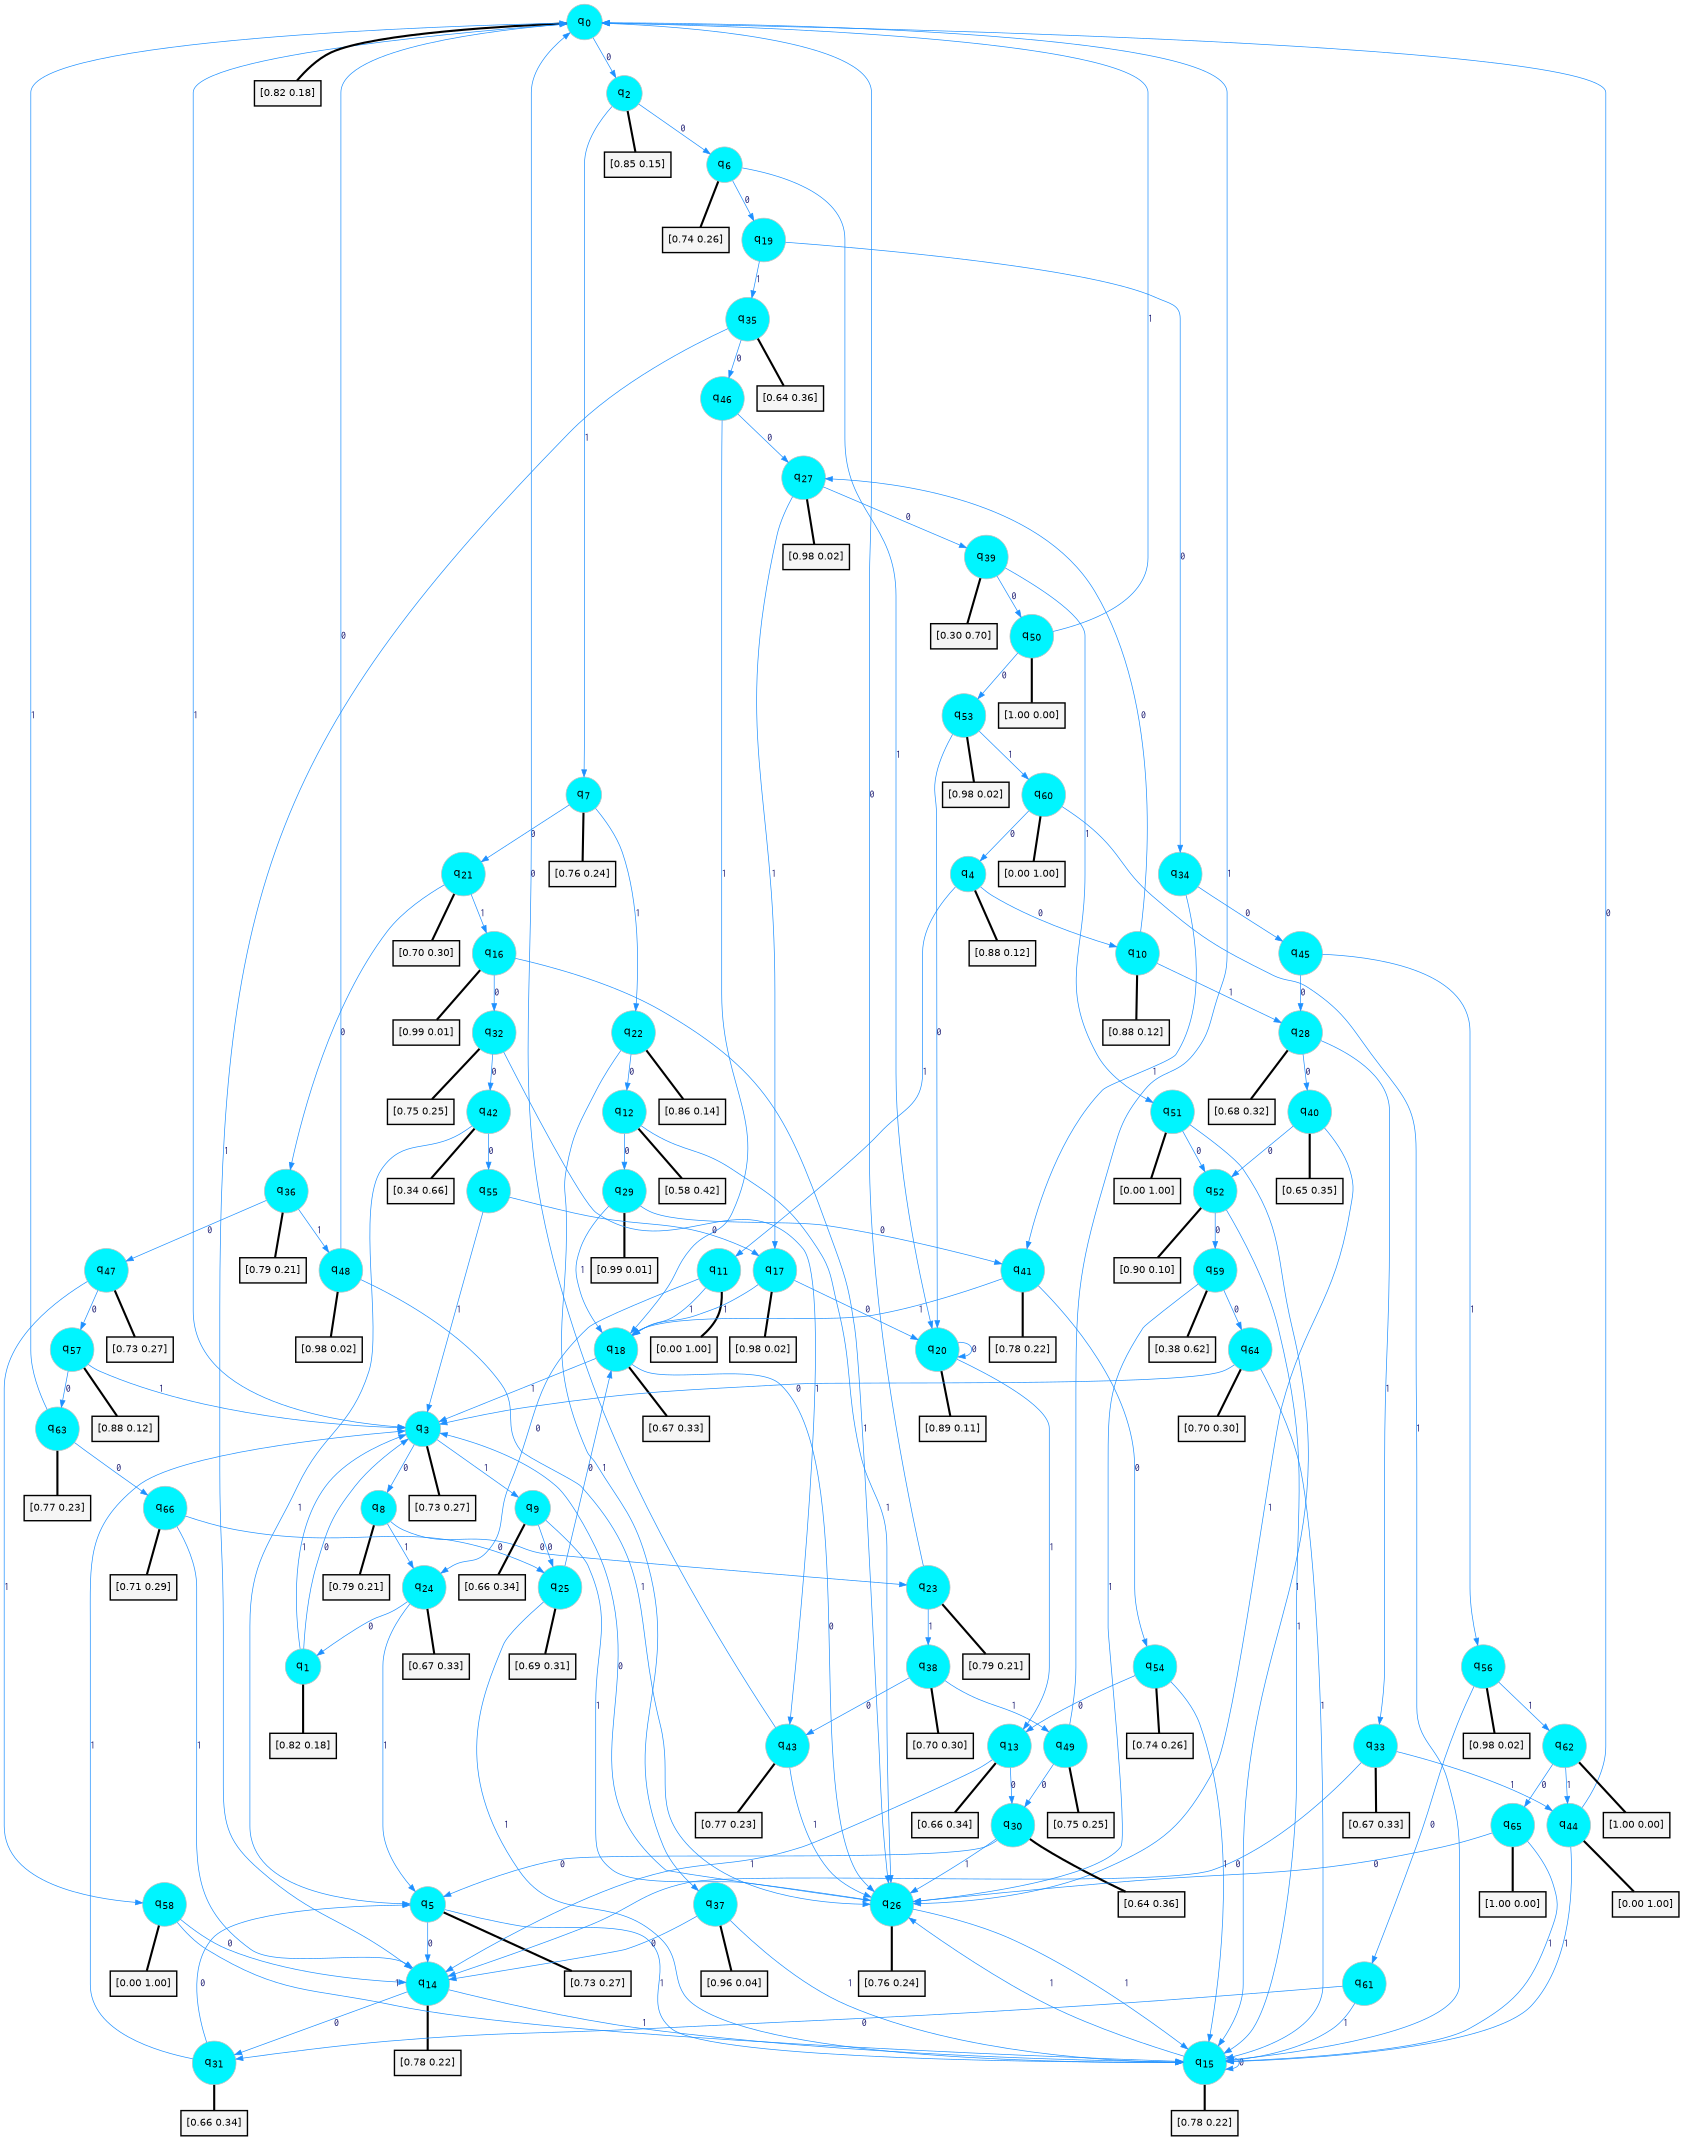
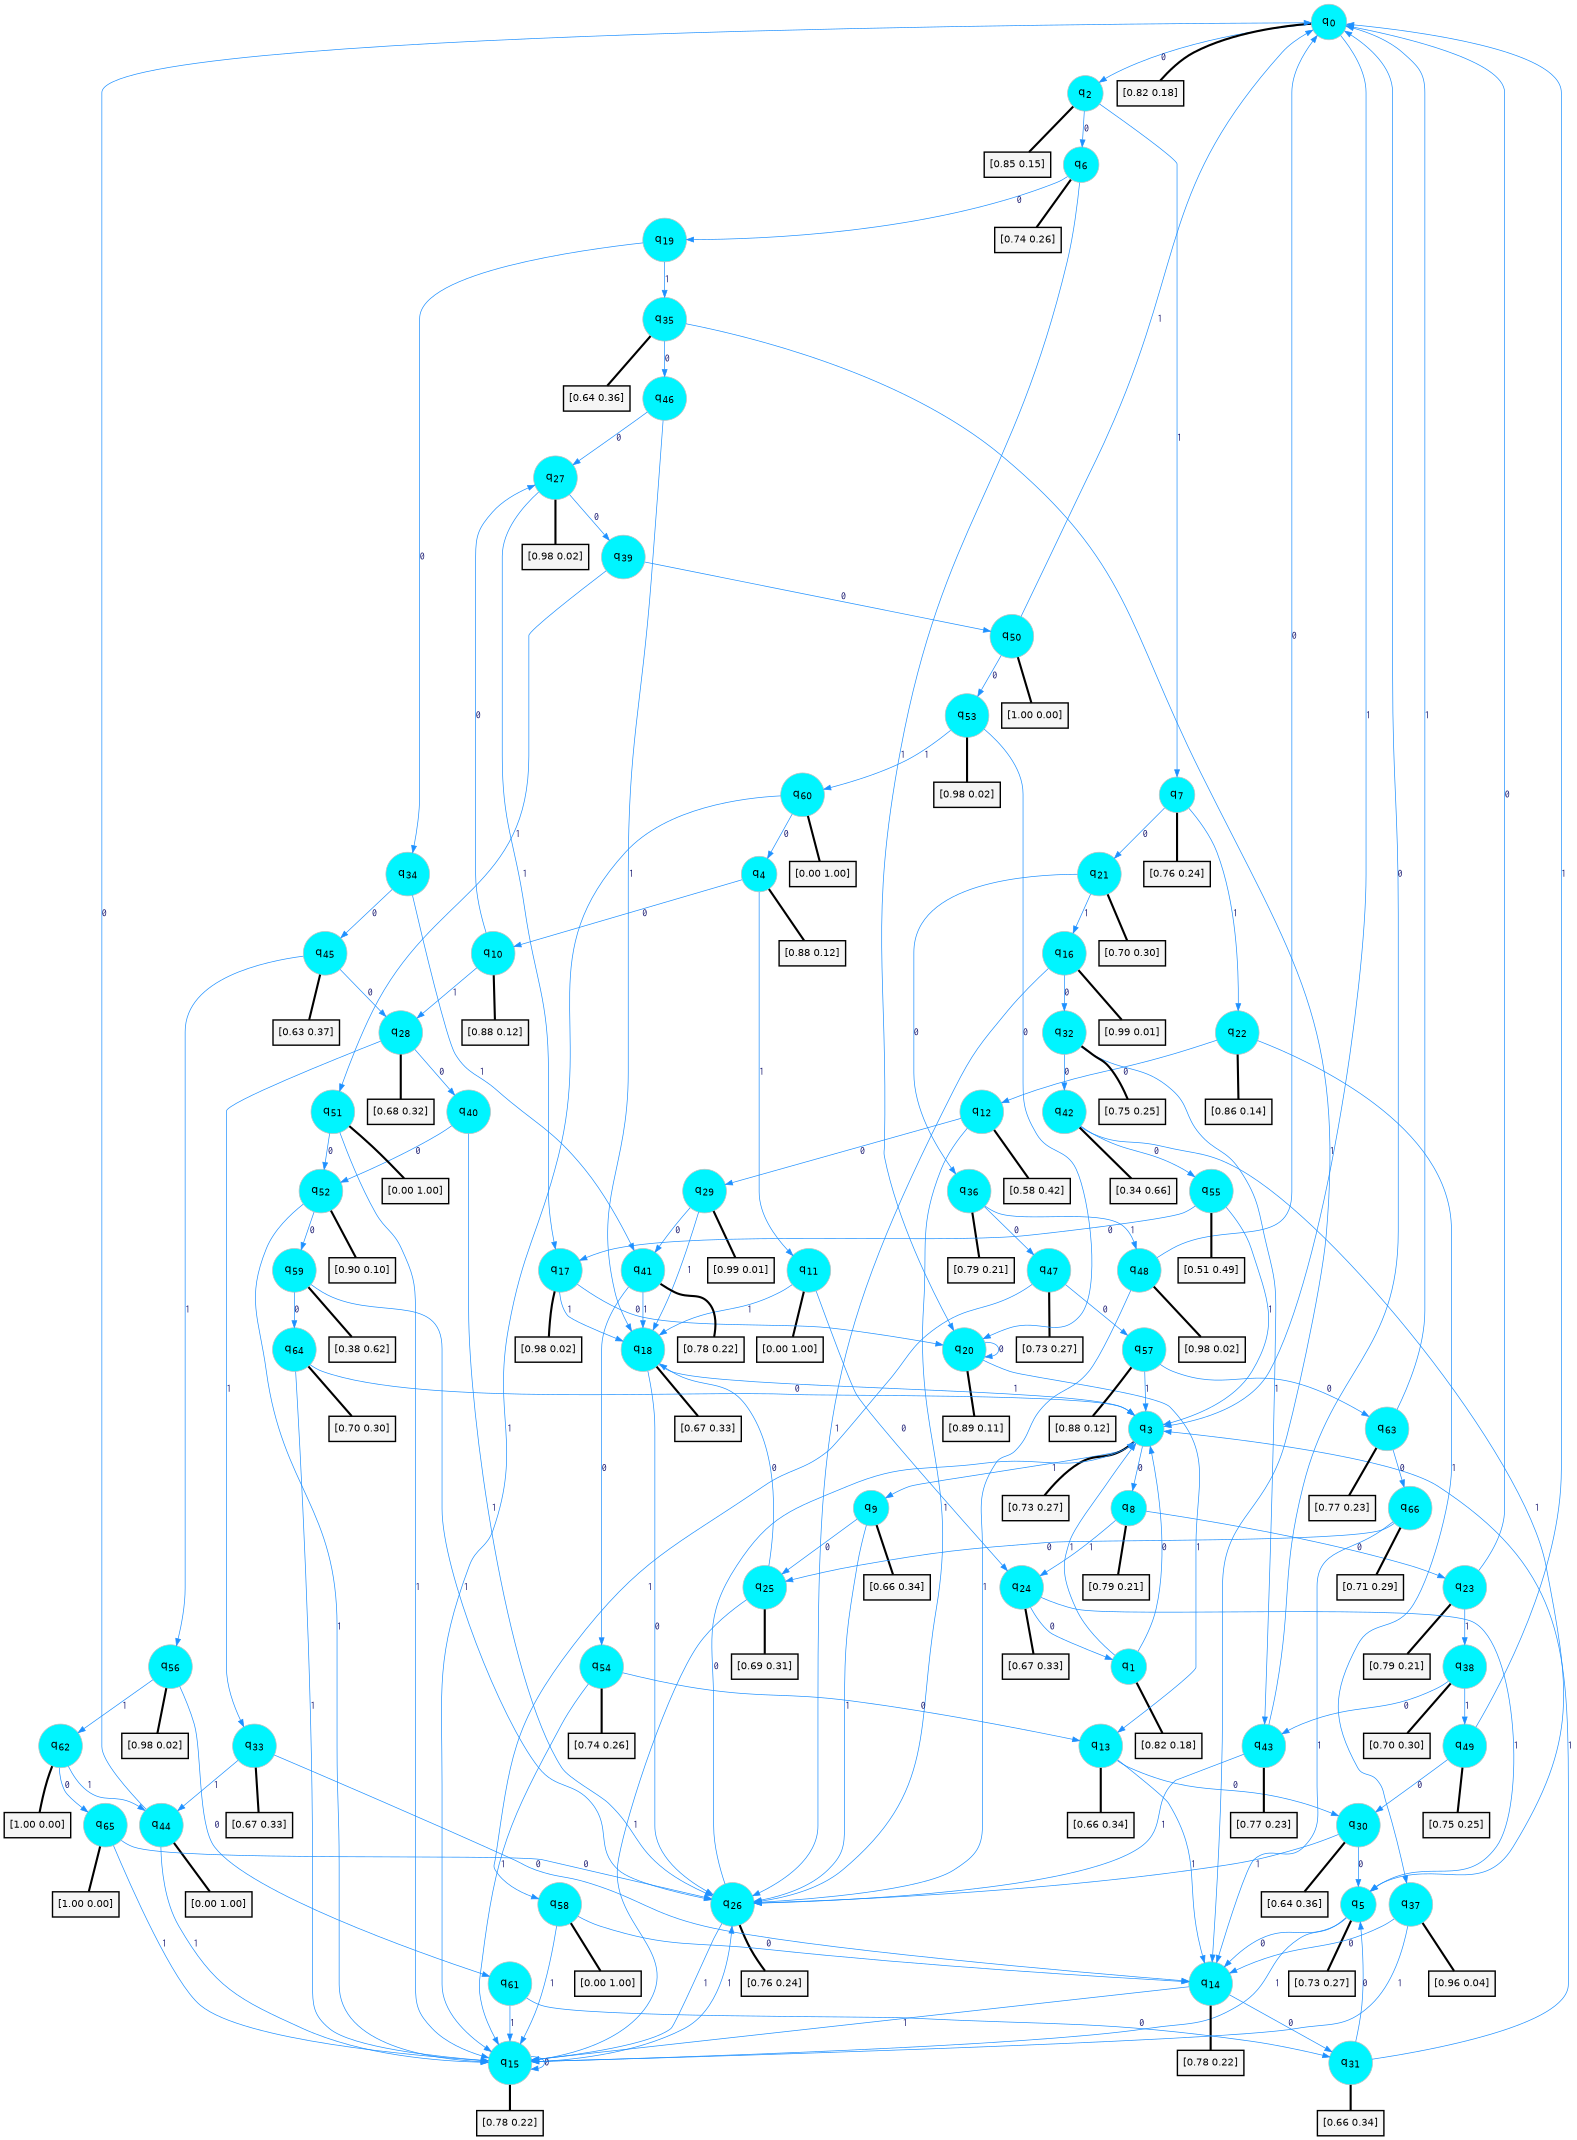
(964, 636) -> none
none -> (306, 1033)
(1310, 1191) -> none
none -> (1211, 1270)
